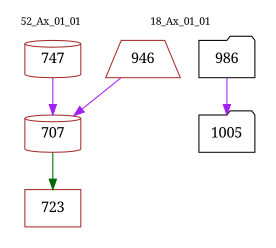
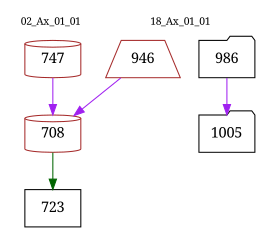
(51, 22) -> (51, 22)
(53, 134) -> (53, 134)
(53, 208) -> (53, 208)
